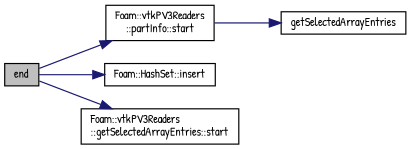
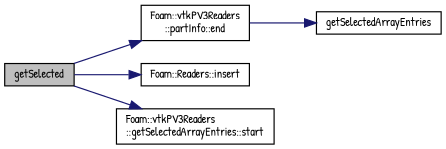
(160, 23) -> (195, 23)
(22, 75) -> (39, 75)
(160, 75) -> (195, 75)
